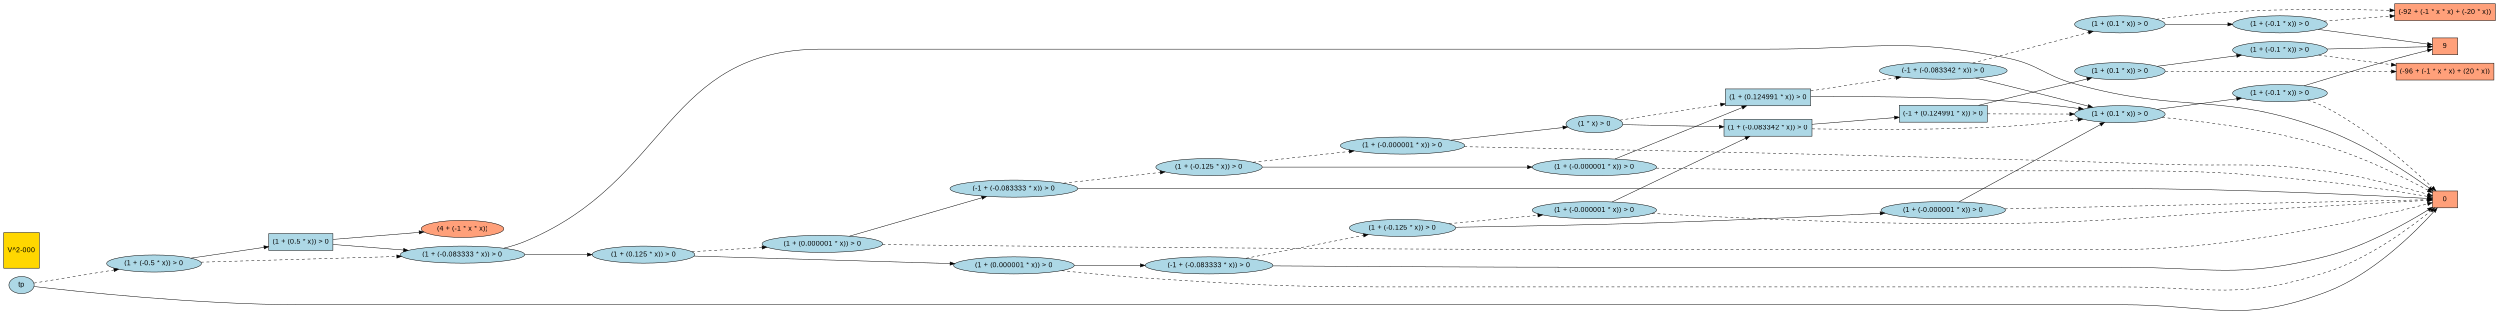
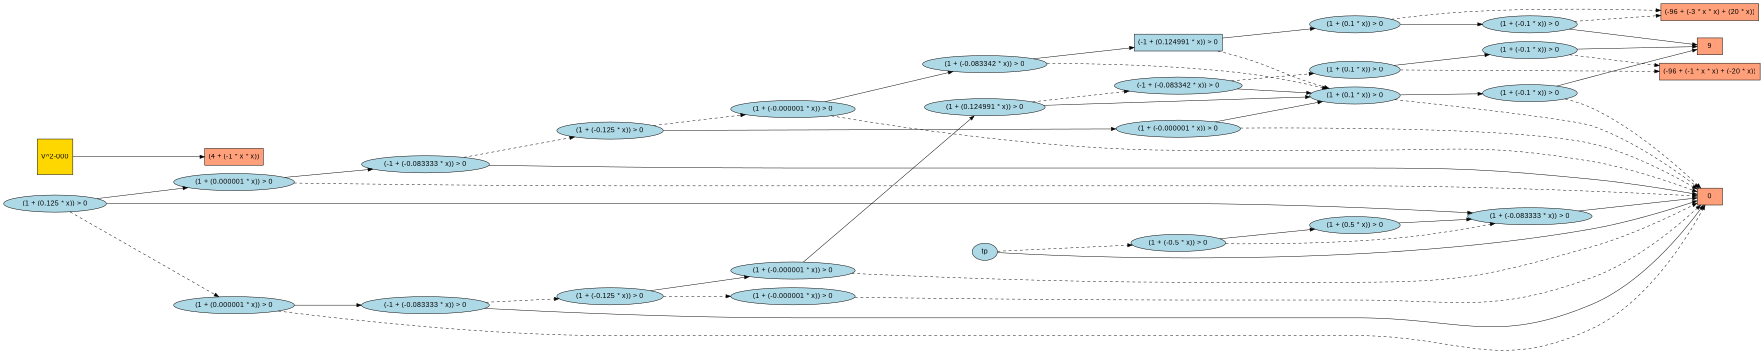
(2445, 12) -> (1710, 72)
(2445, 72) -> (1710, 12)
(1768, 97) -> (985, 107)
(1594, 124) -> none
(1768, 128) -> (985, 64)
(463, 229) -> (234, 157)
(376, 236) -> (136, 157)
(301, 242) -> (1355, 225)
(556, 255) -> (787, 204)
